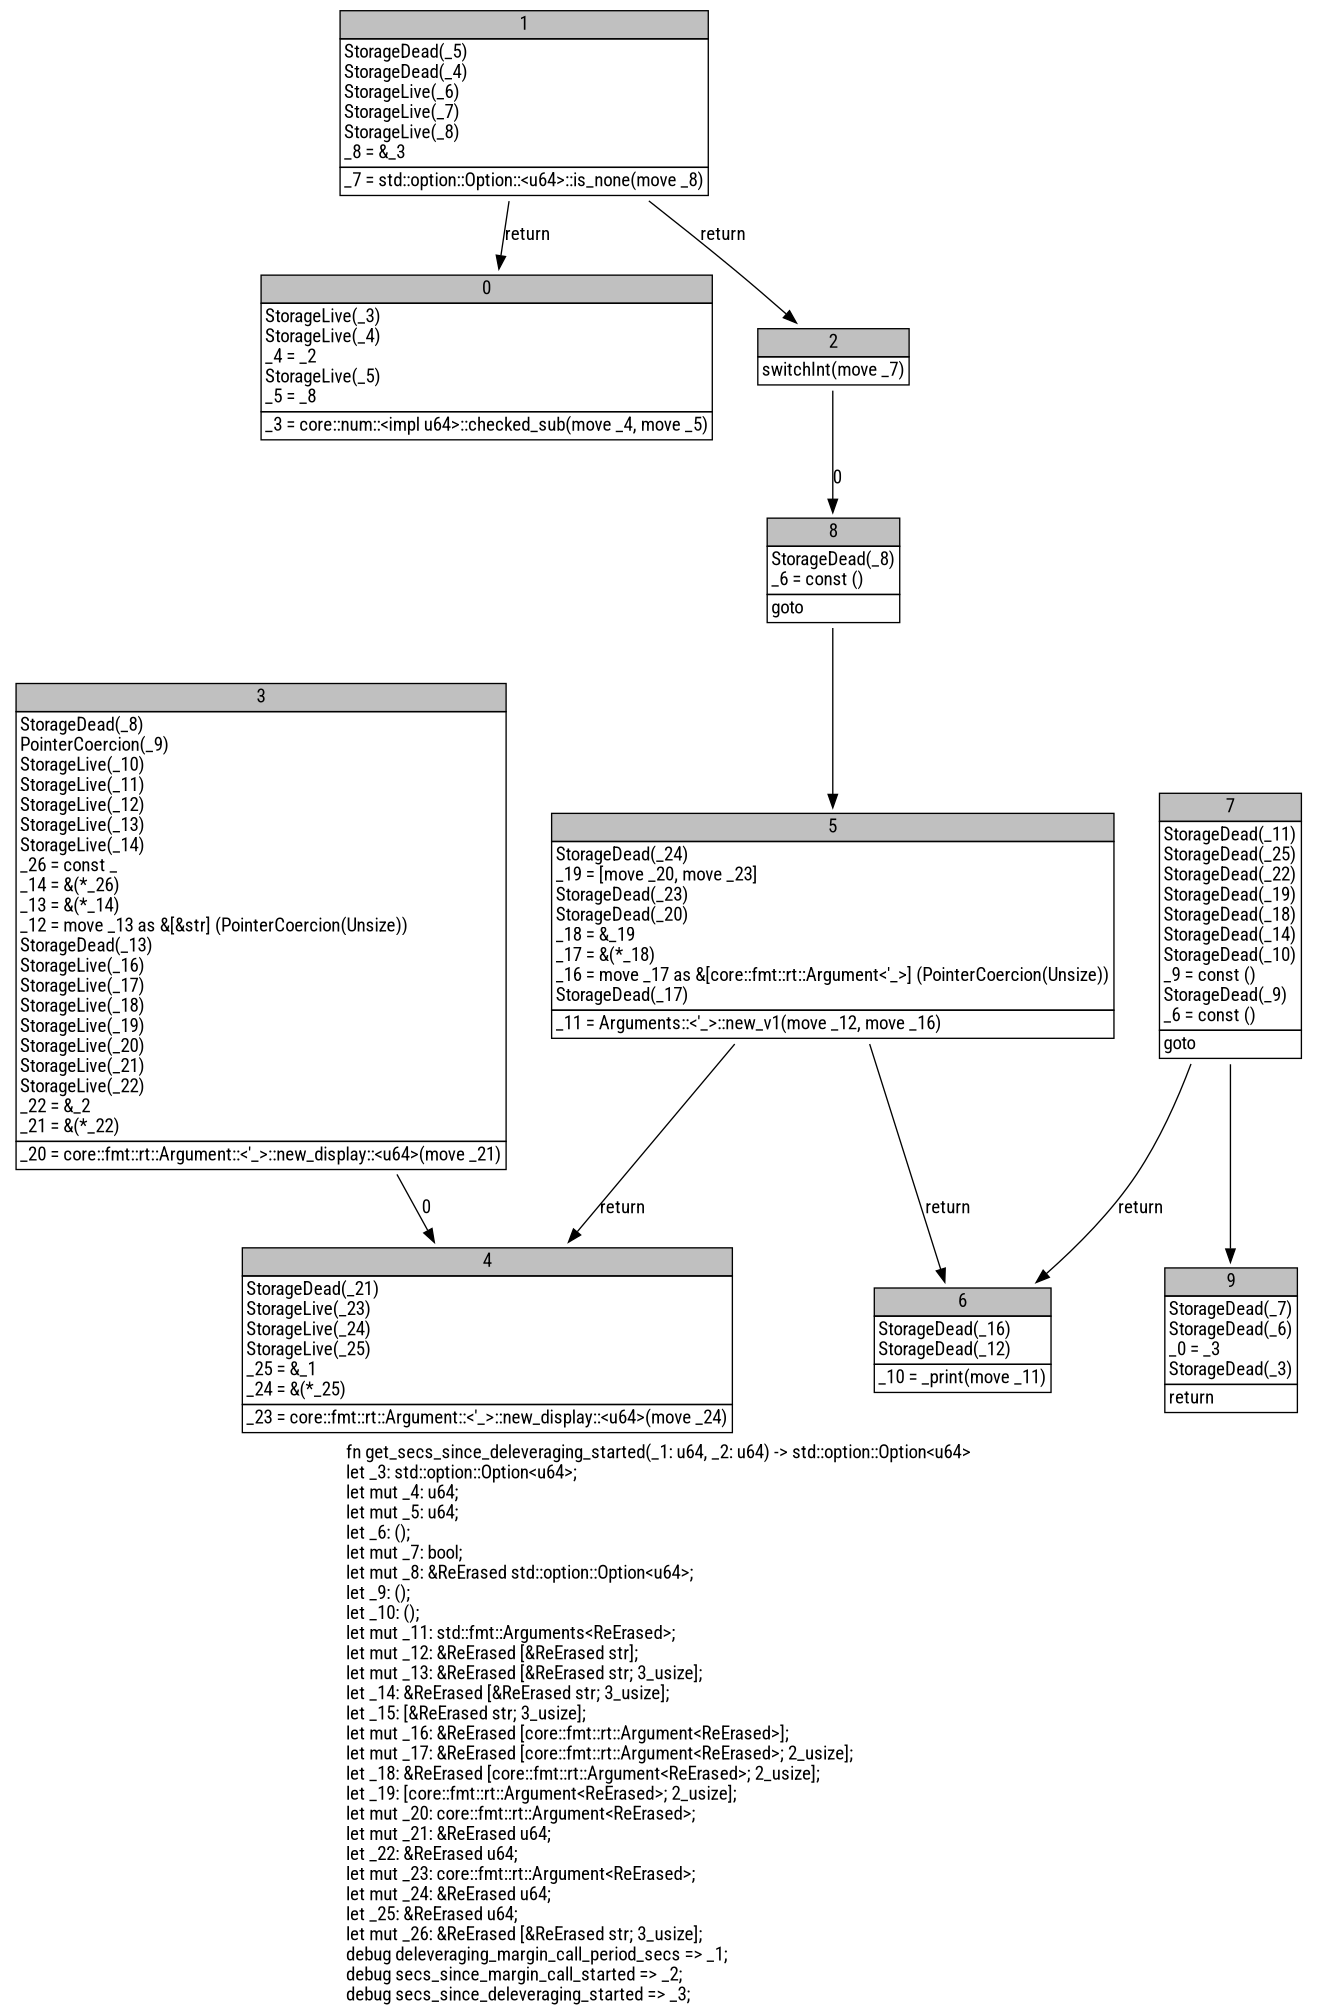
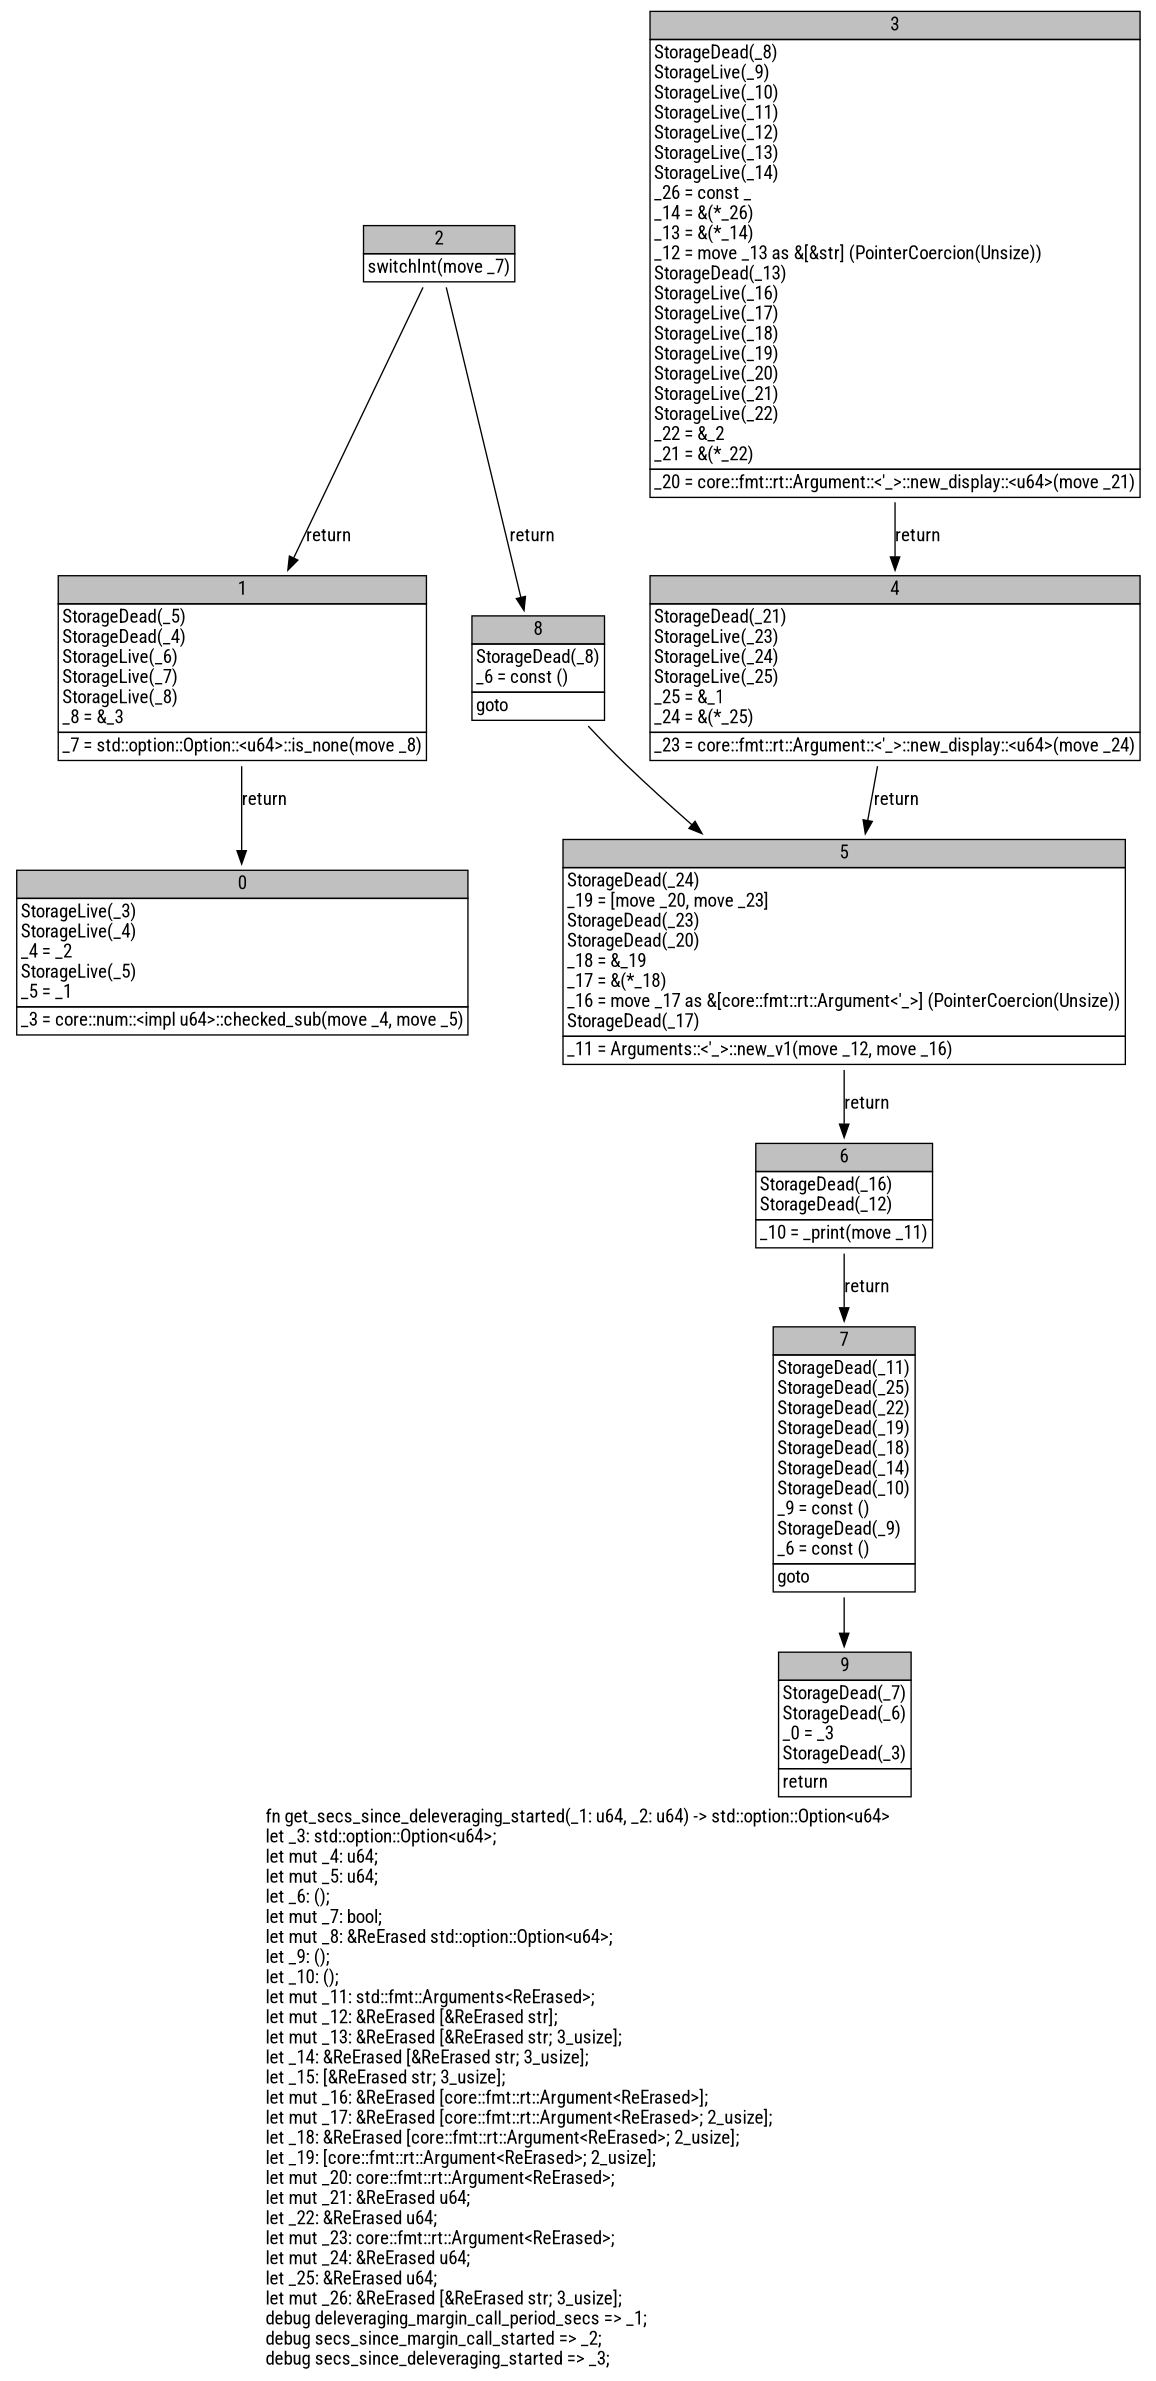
(718, 256) -> (358, 422)
(291, 397) -> (47, 992)
(837, 479) -> (532, 536)
(95, 745) -> (712, 73)
(656, 1138) -> (873, 793)
(1133, 1179) -> (844, 1280)
(426, 1208) -> (918, 536)
